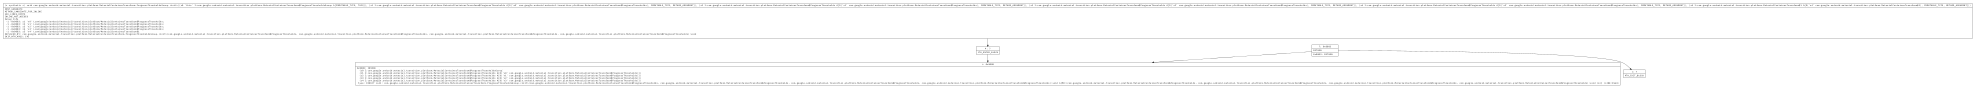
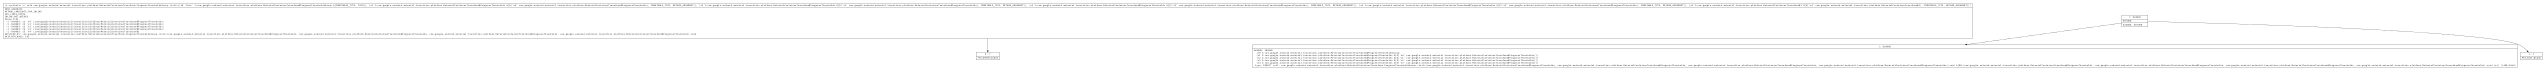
(988, 58) -> none
